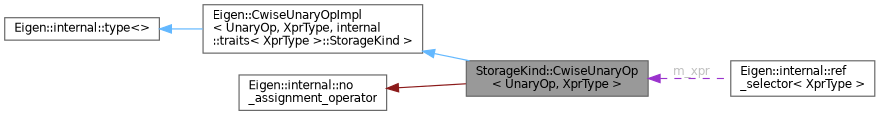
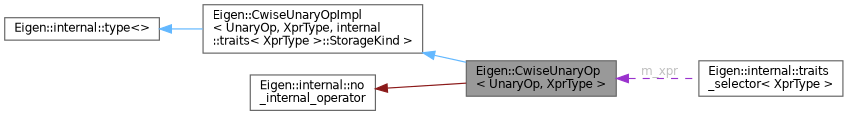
(557, 79) -> (541, 79)
(803, 79) -> (771, 79)
(313, 93) -> (313, 93)
